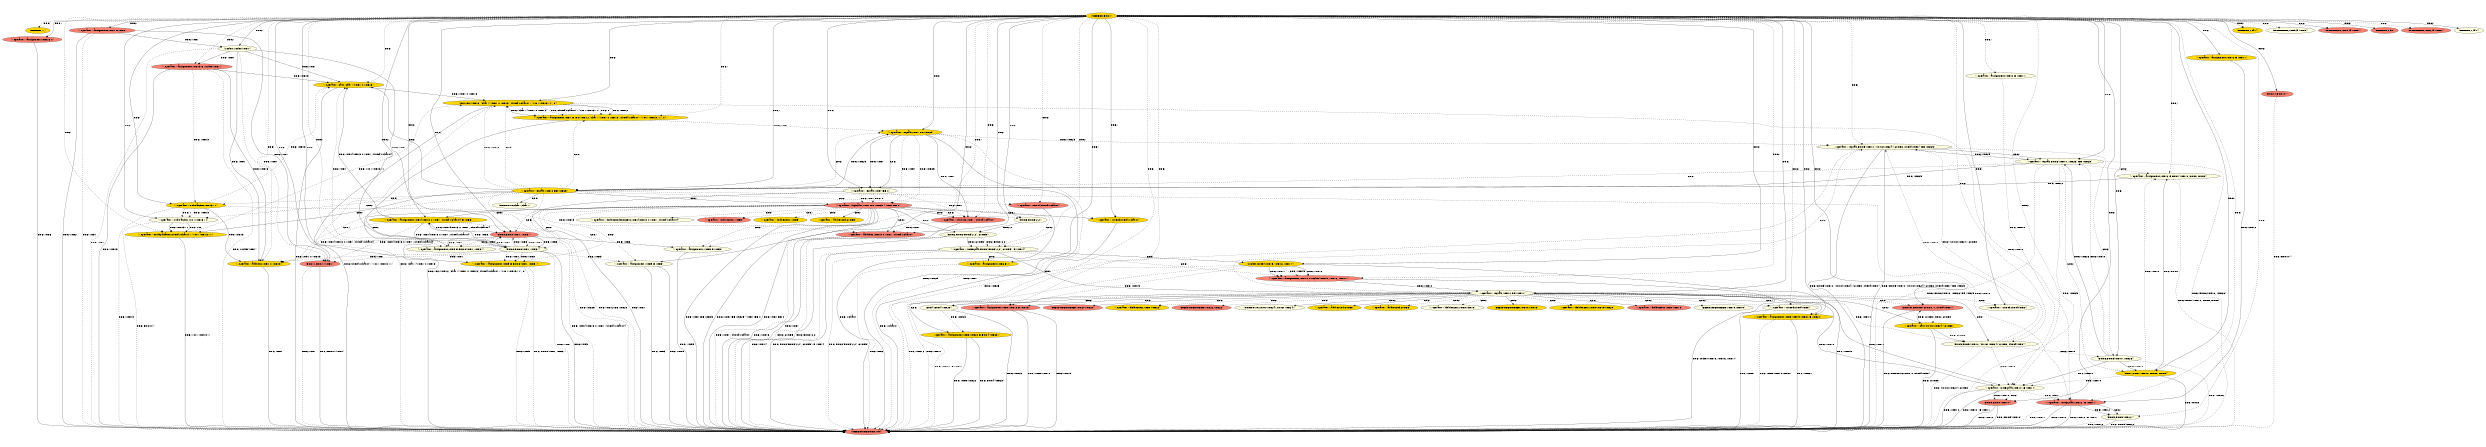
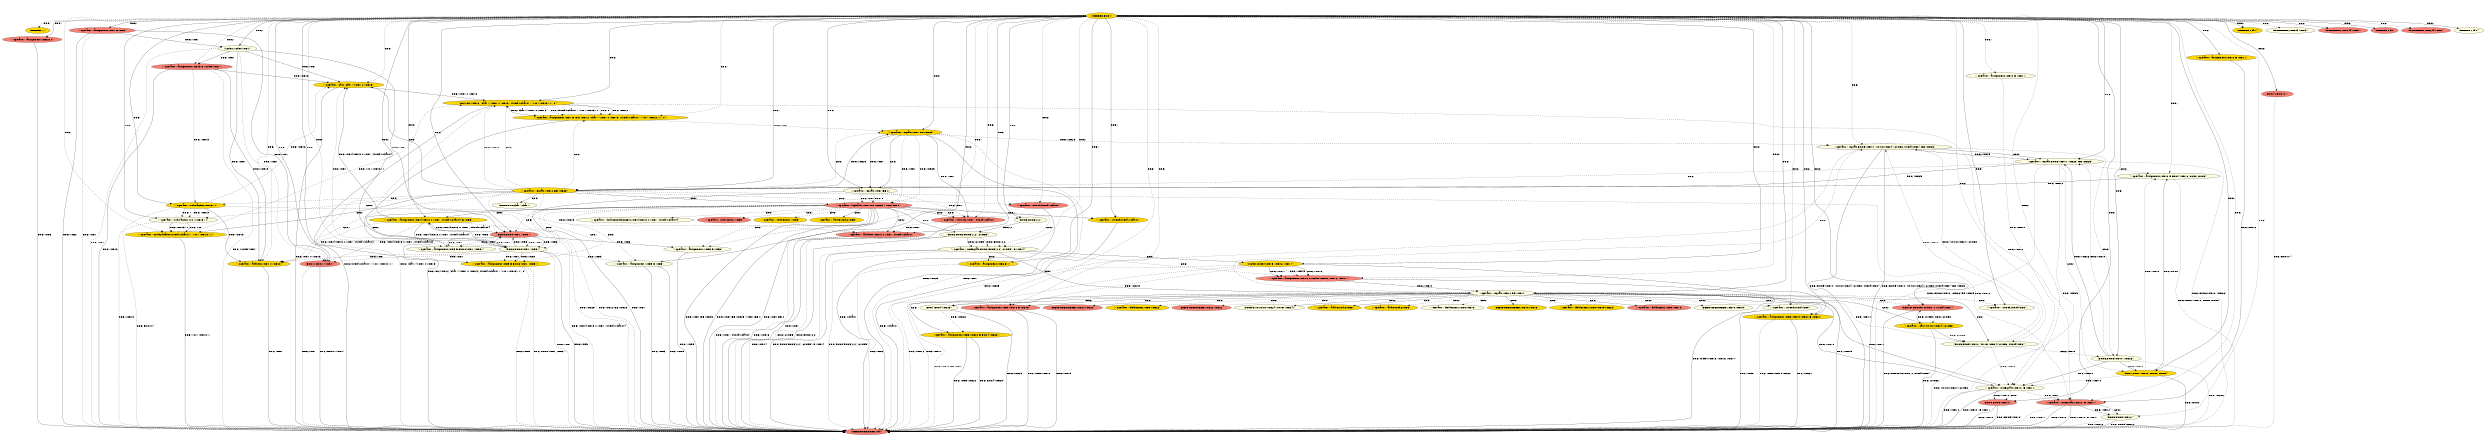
(1316, 297) -> (1316, 297)
(949, 366) -> (949, 366)
